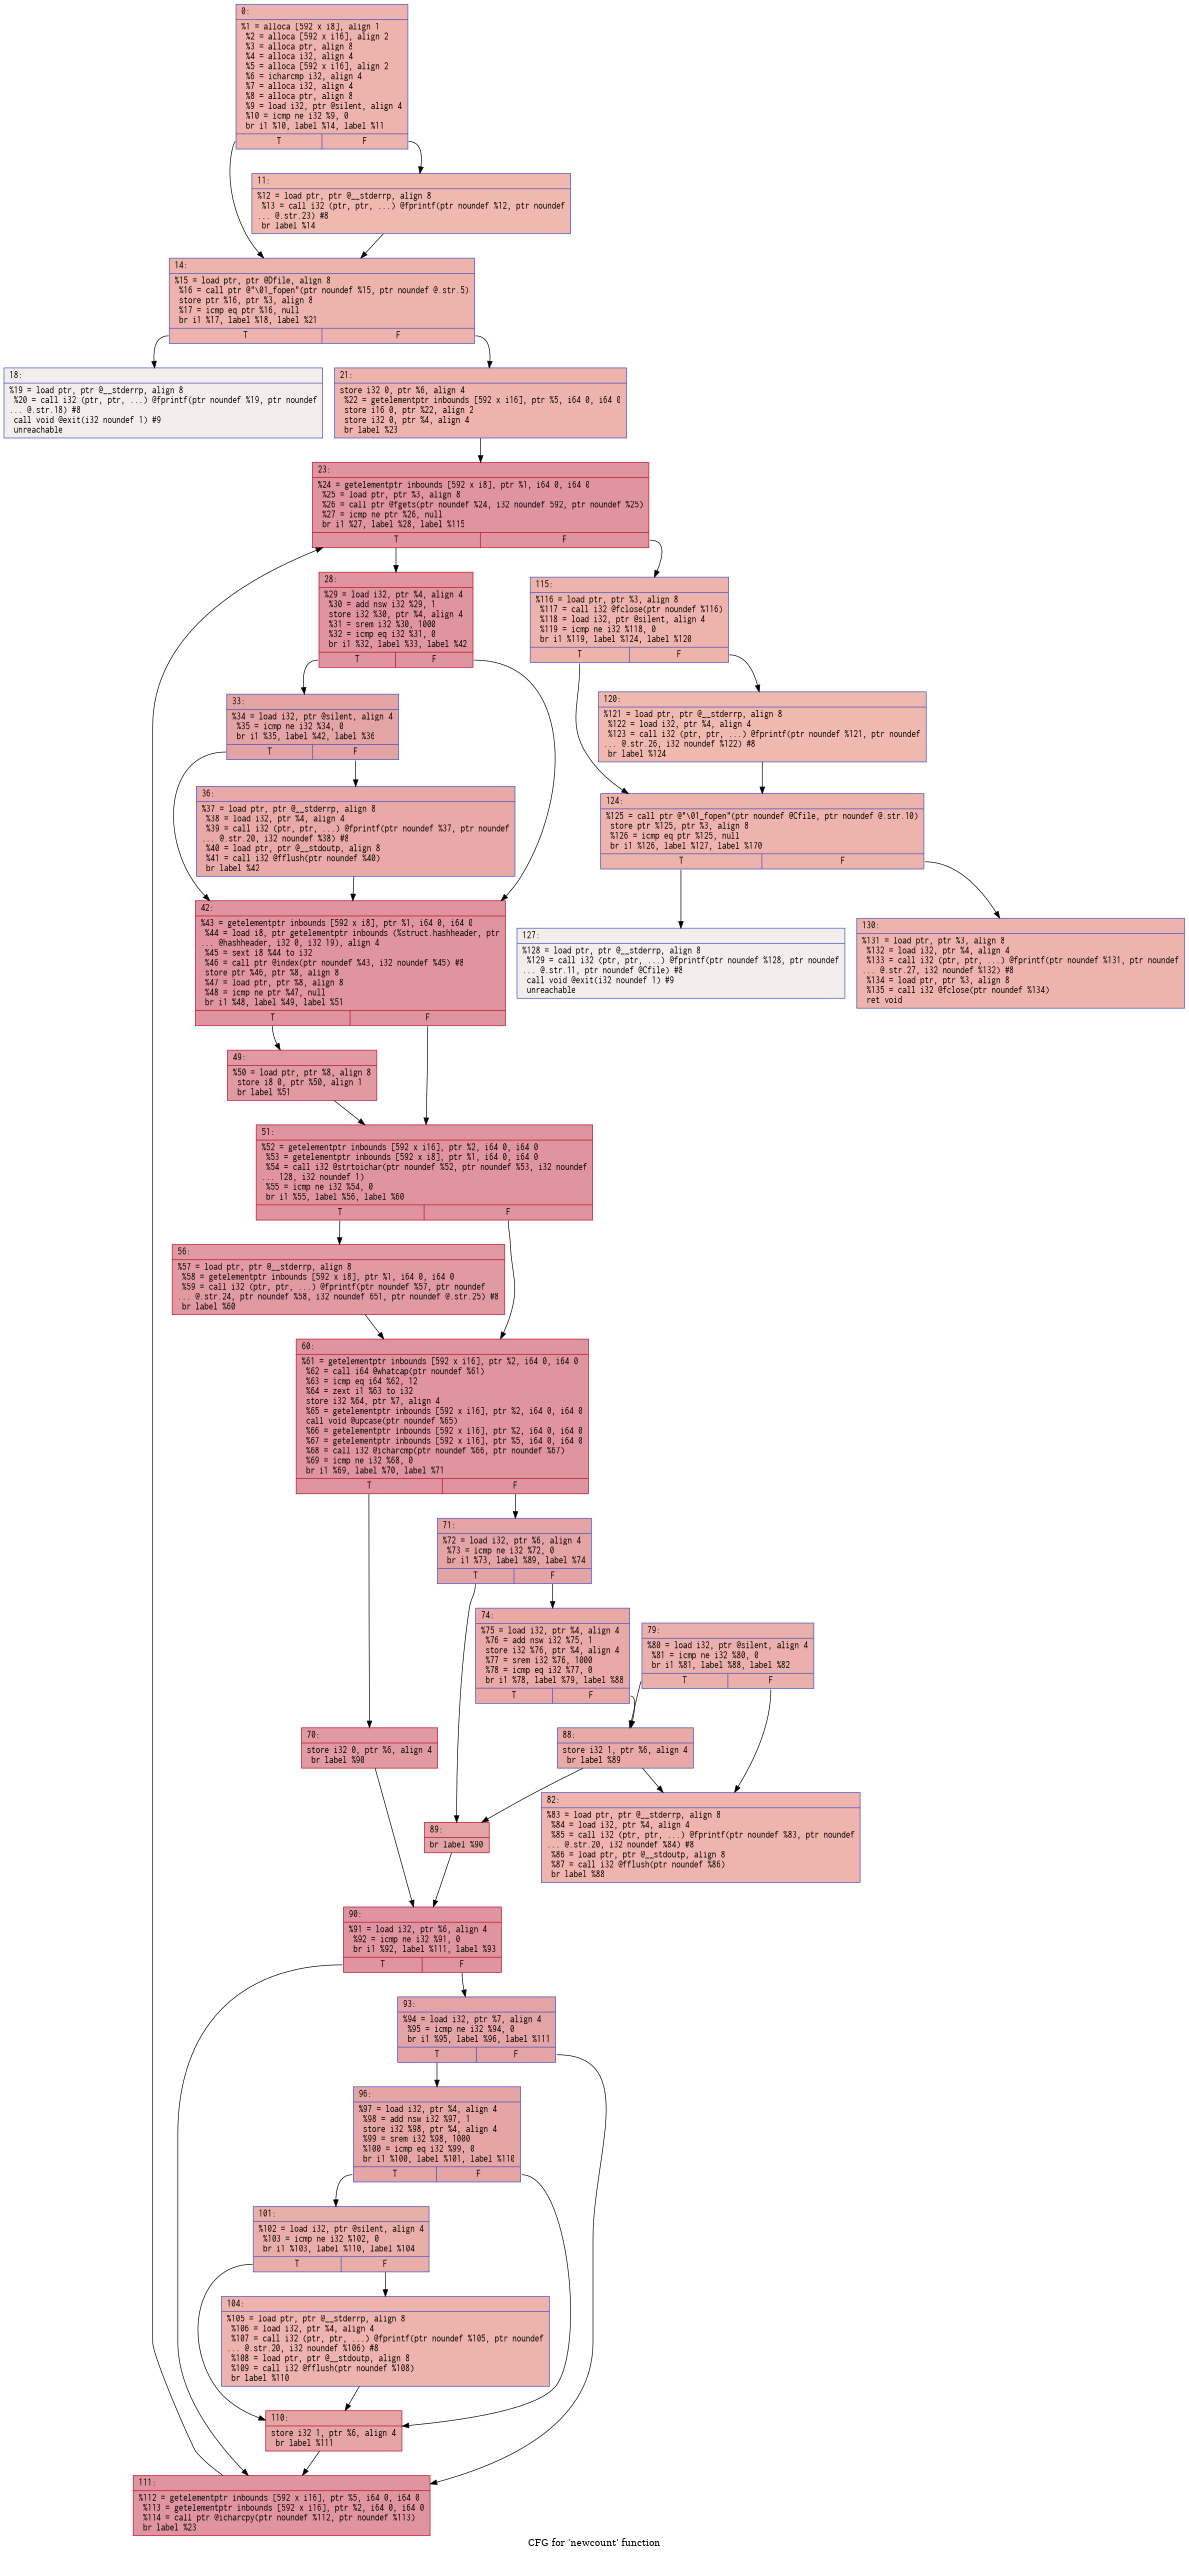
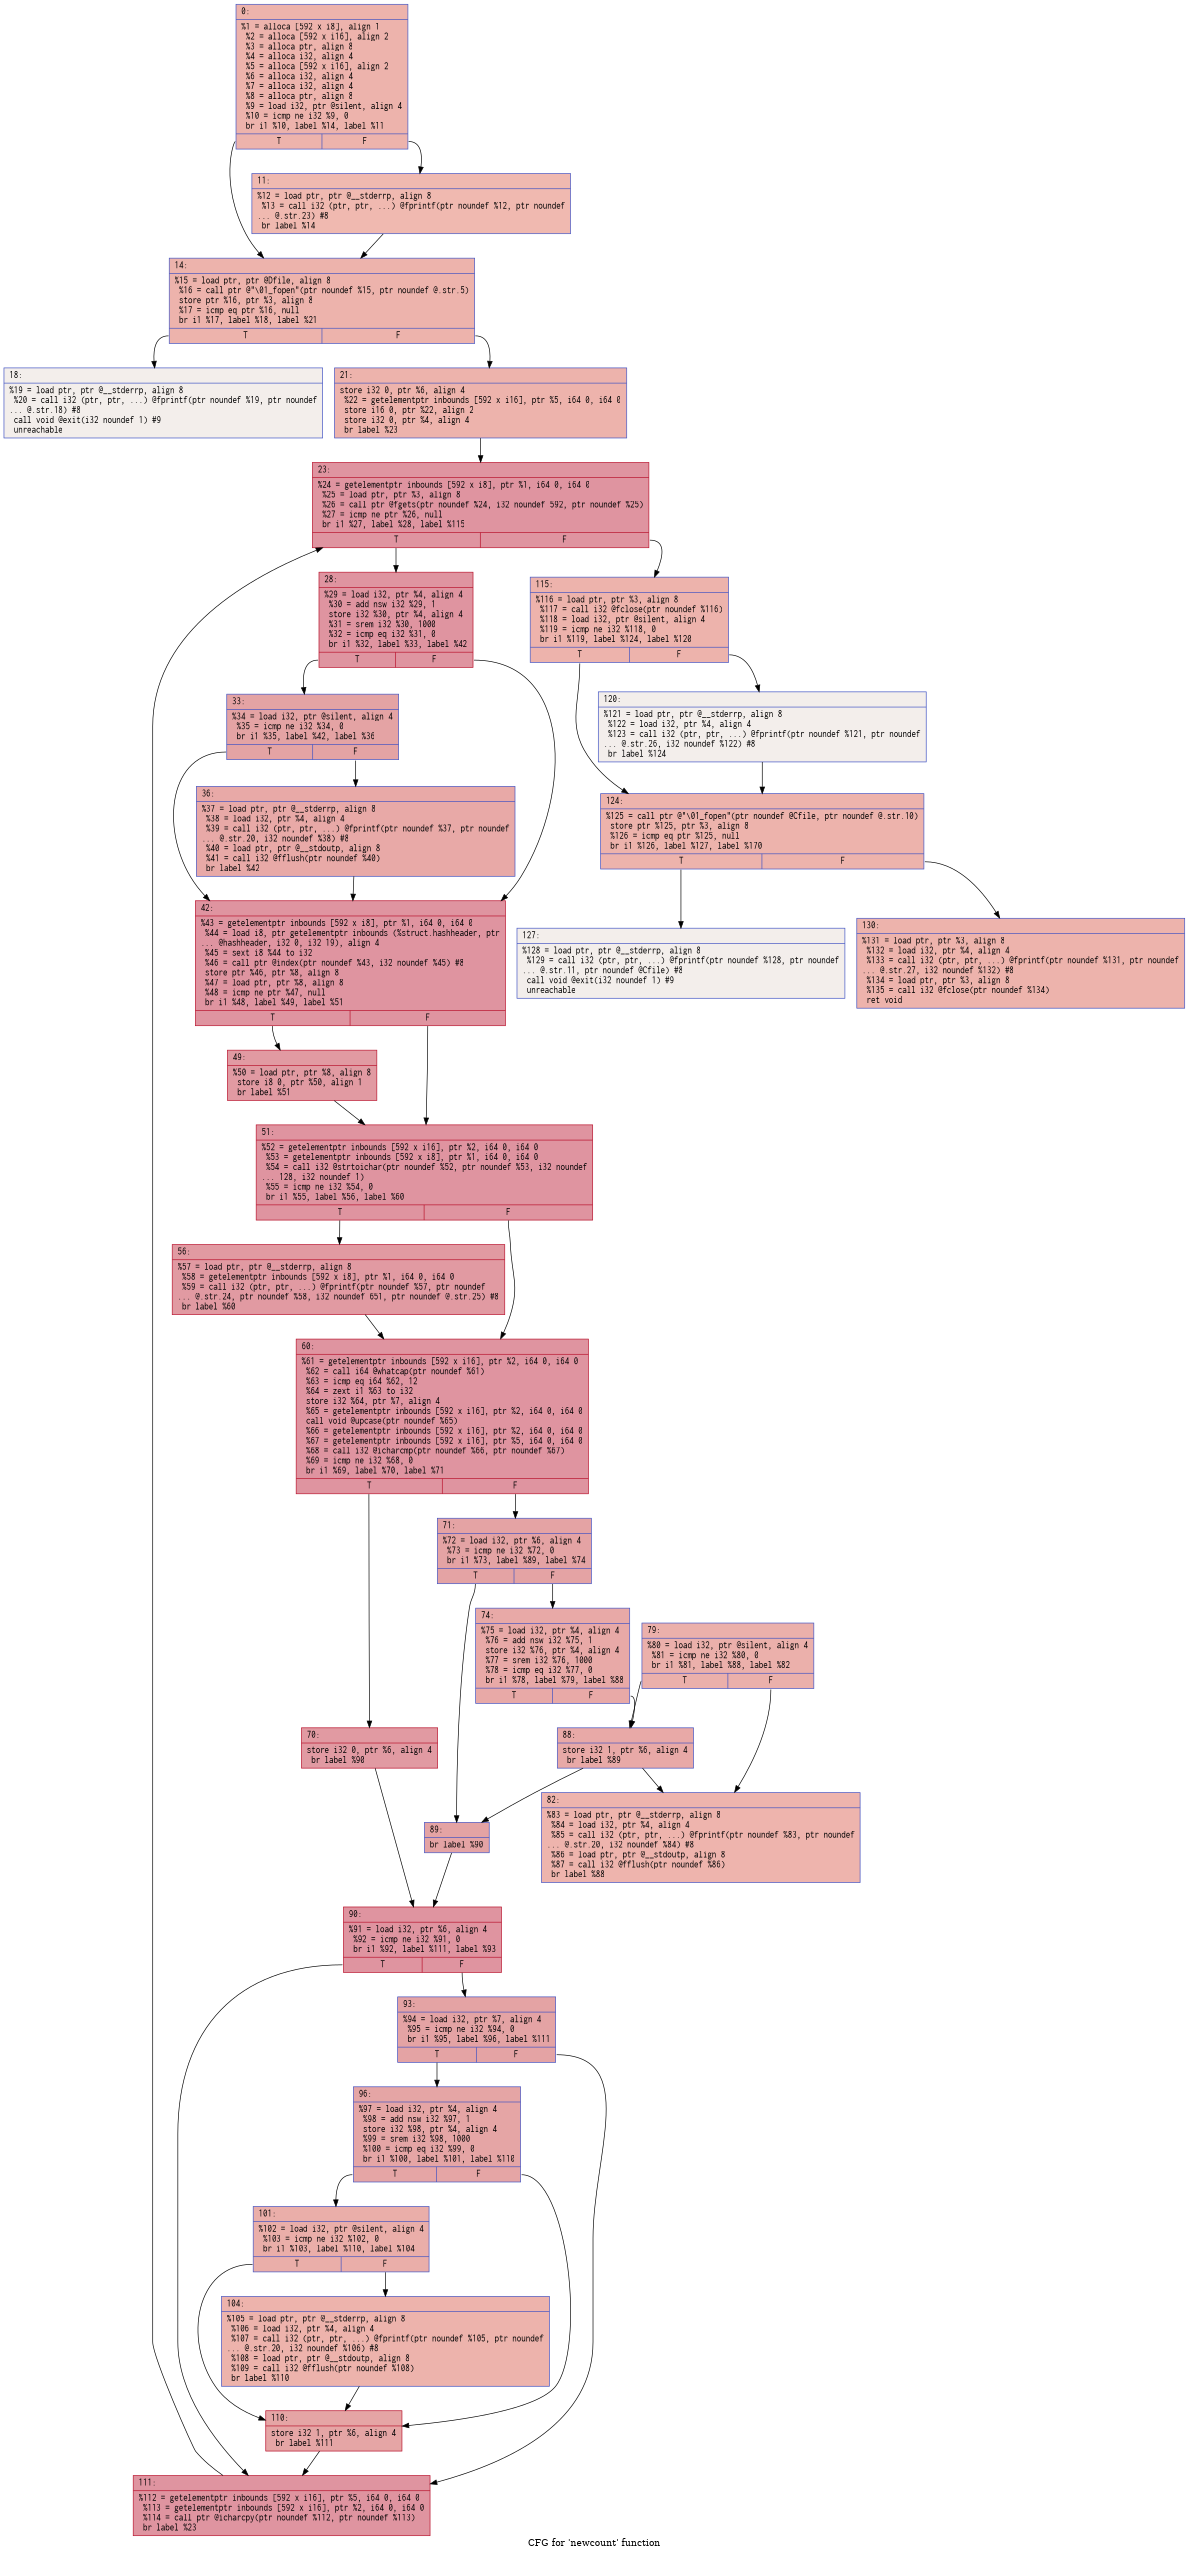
(302, 76) -> (297, 76)
(762, 727) -> (762, 727)
(457, 1838) -> (457, 1838)
